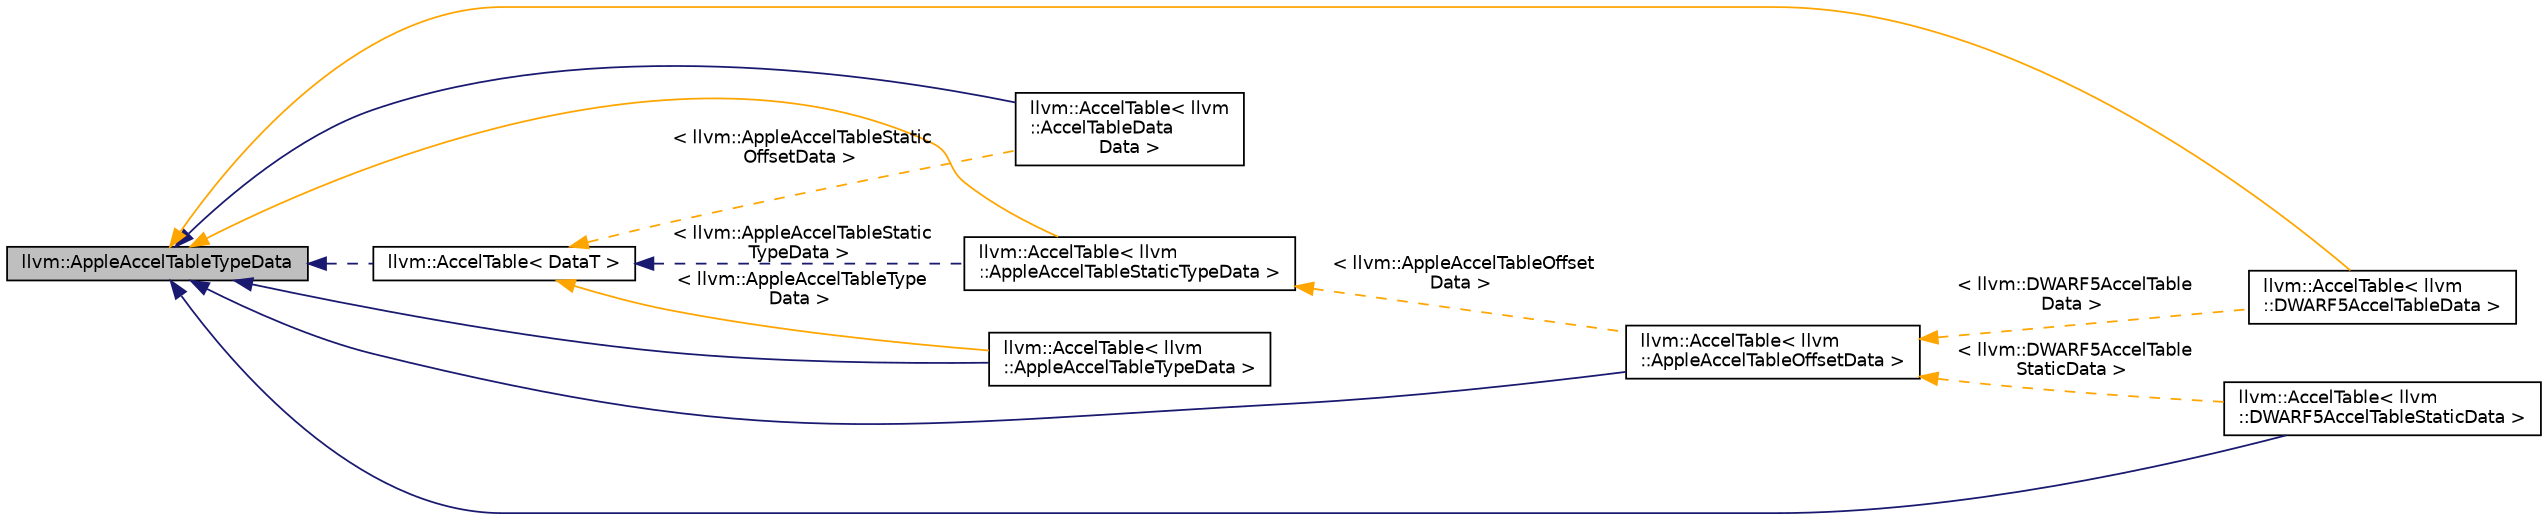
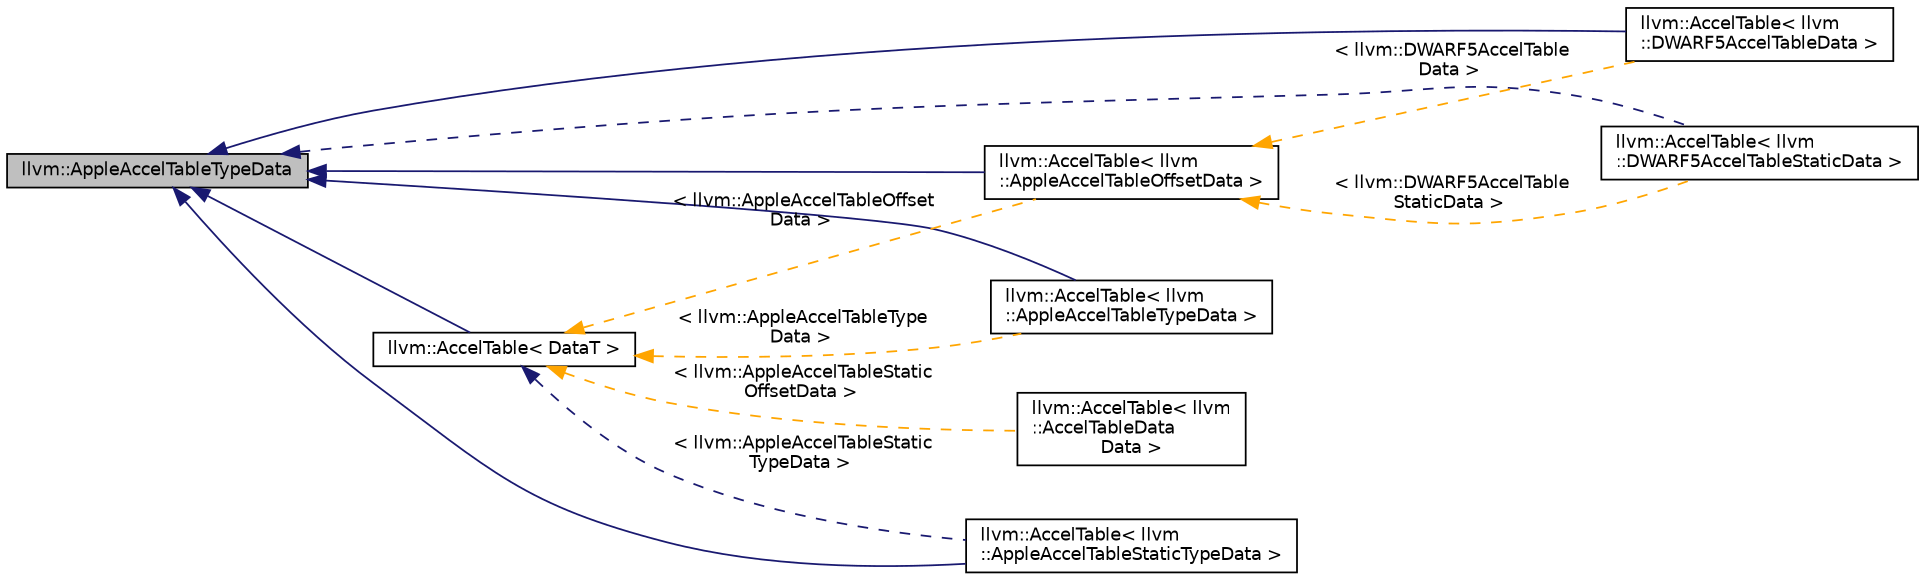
(1257, 7) -> (922, 49)
(582, 70) -> none
(641, 103) -> (527, 491)
(350, 264) -> (339, 264)
(1469, 310) -> (810, 263)
(780, 328) -> (838, 355)
(1198, 513) -> (996, 104)
